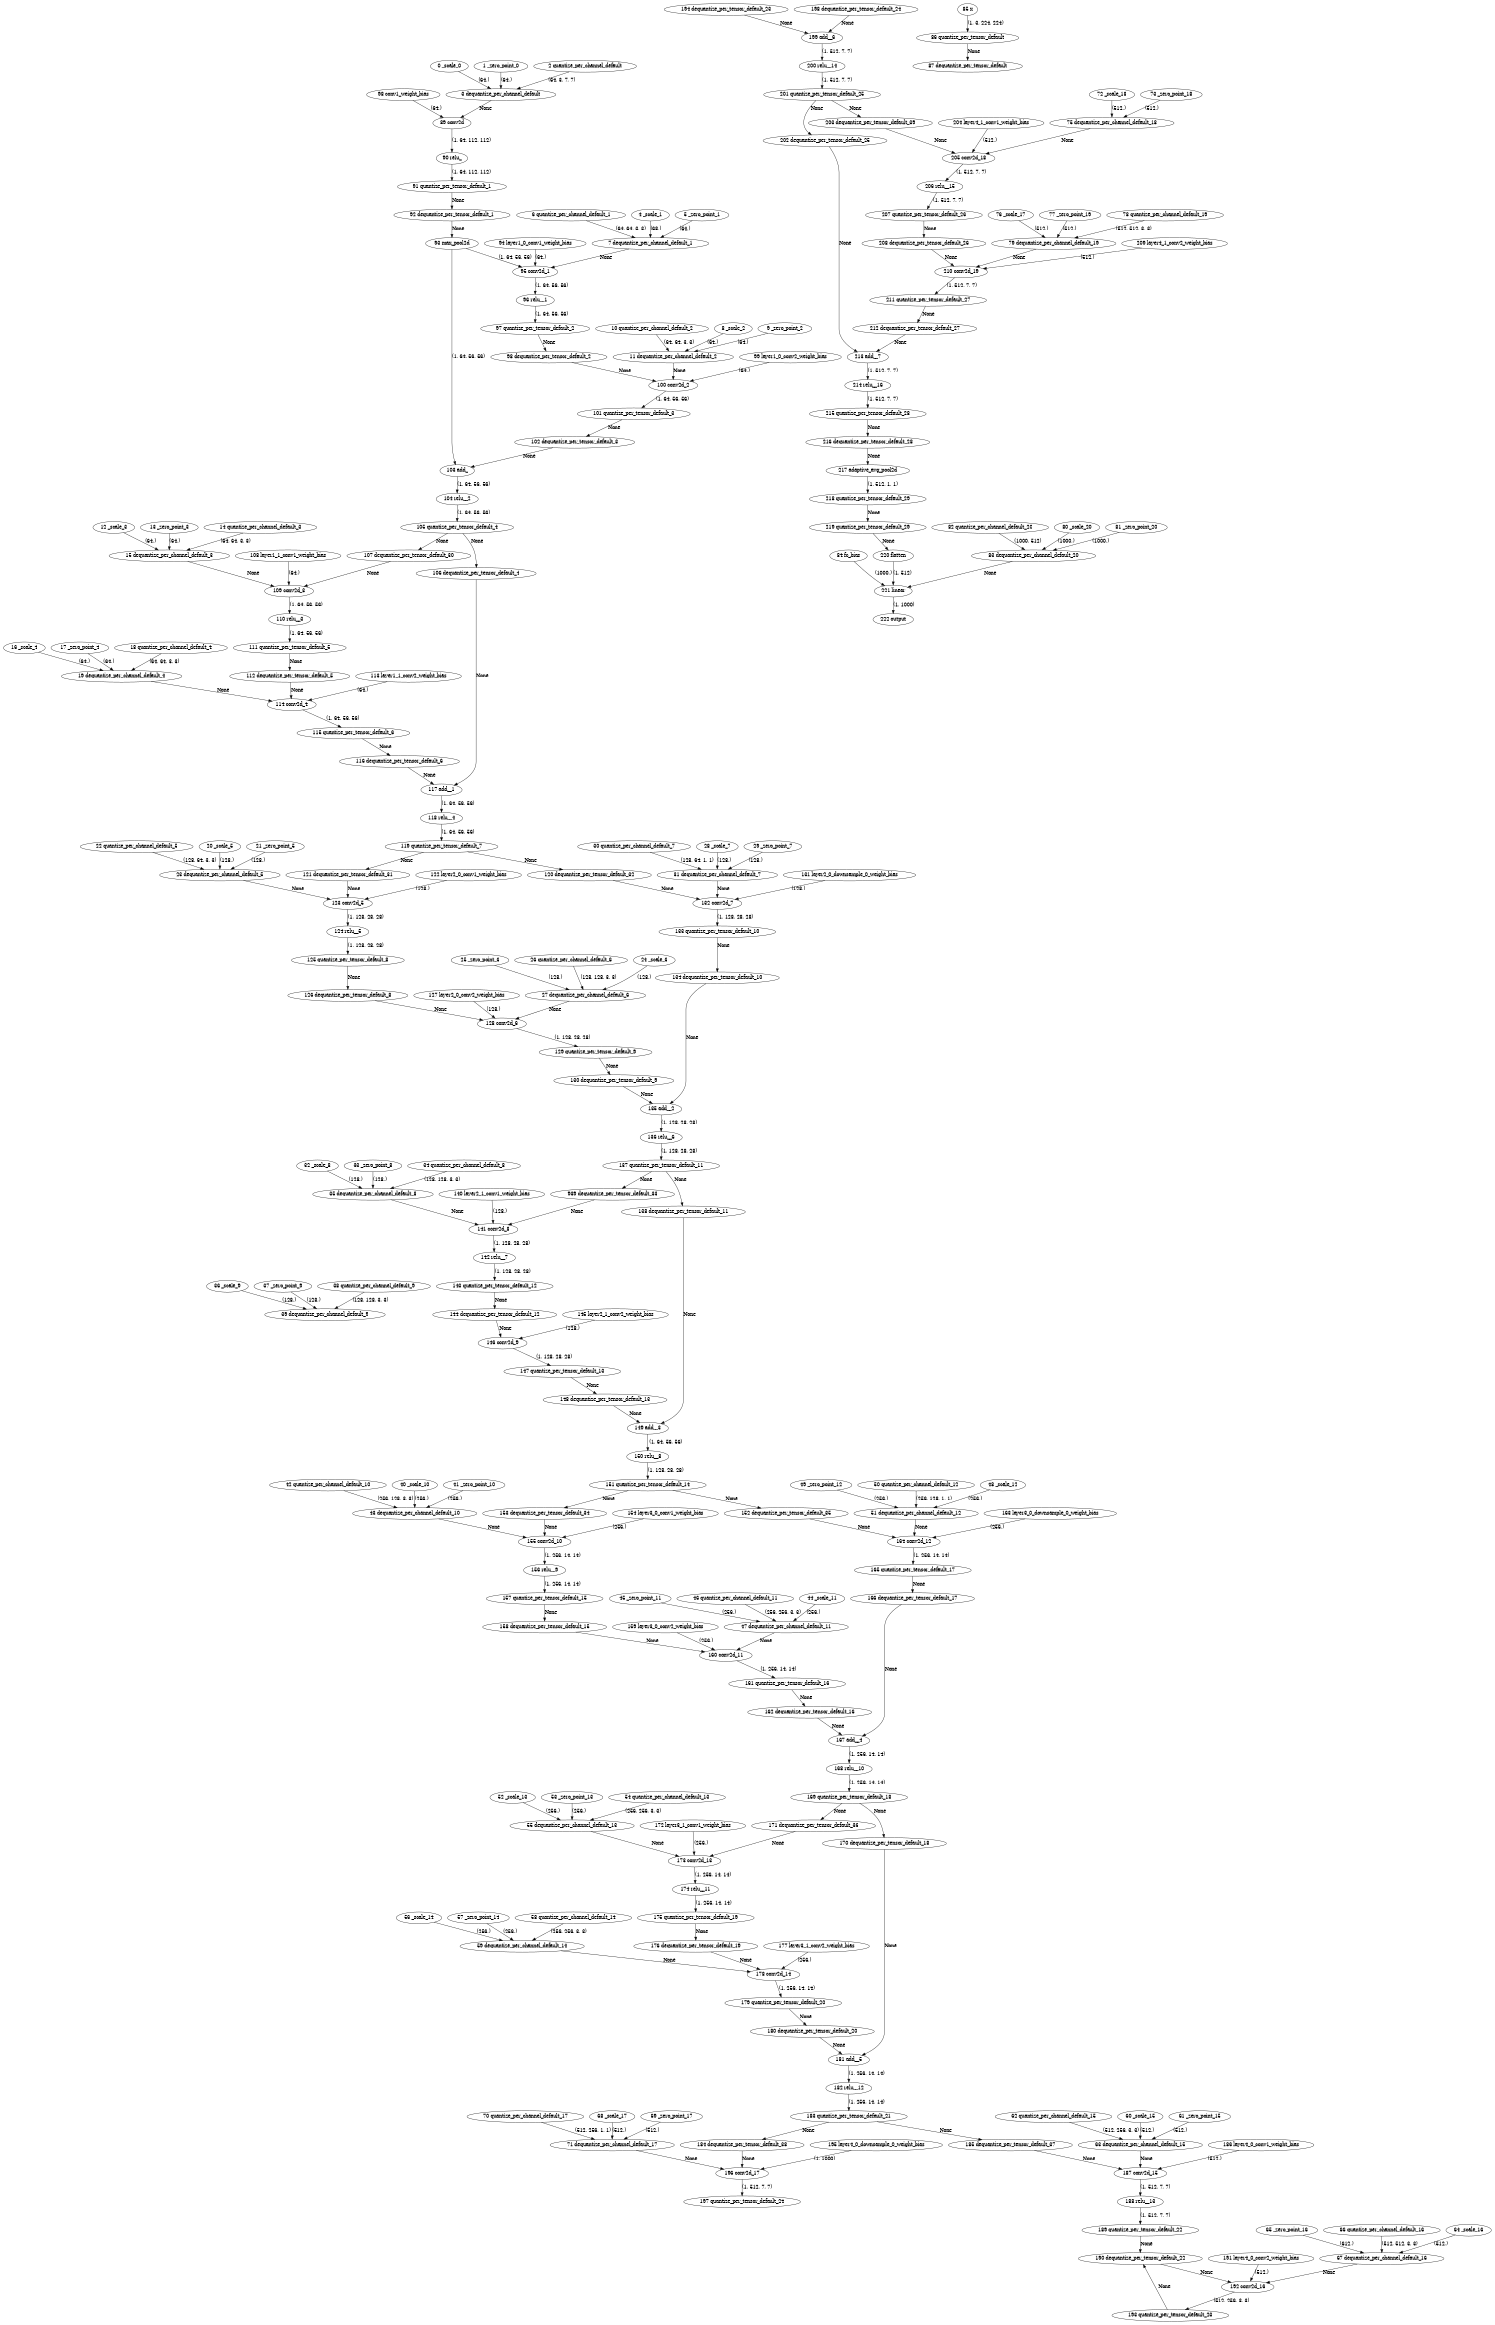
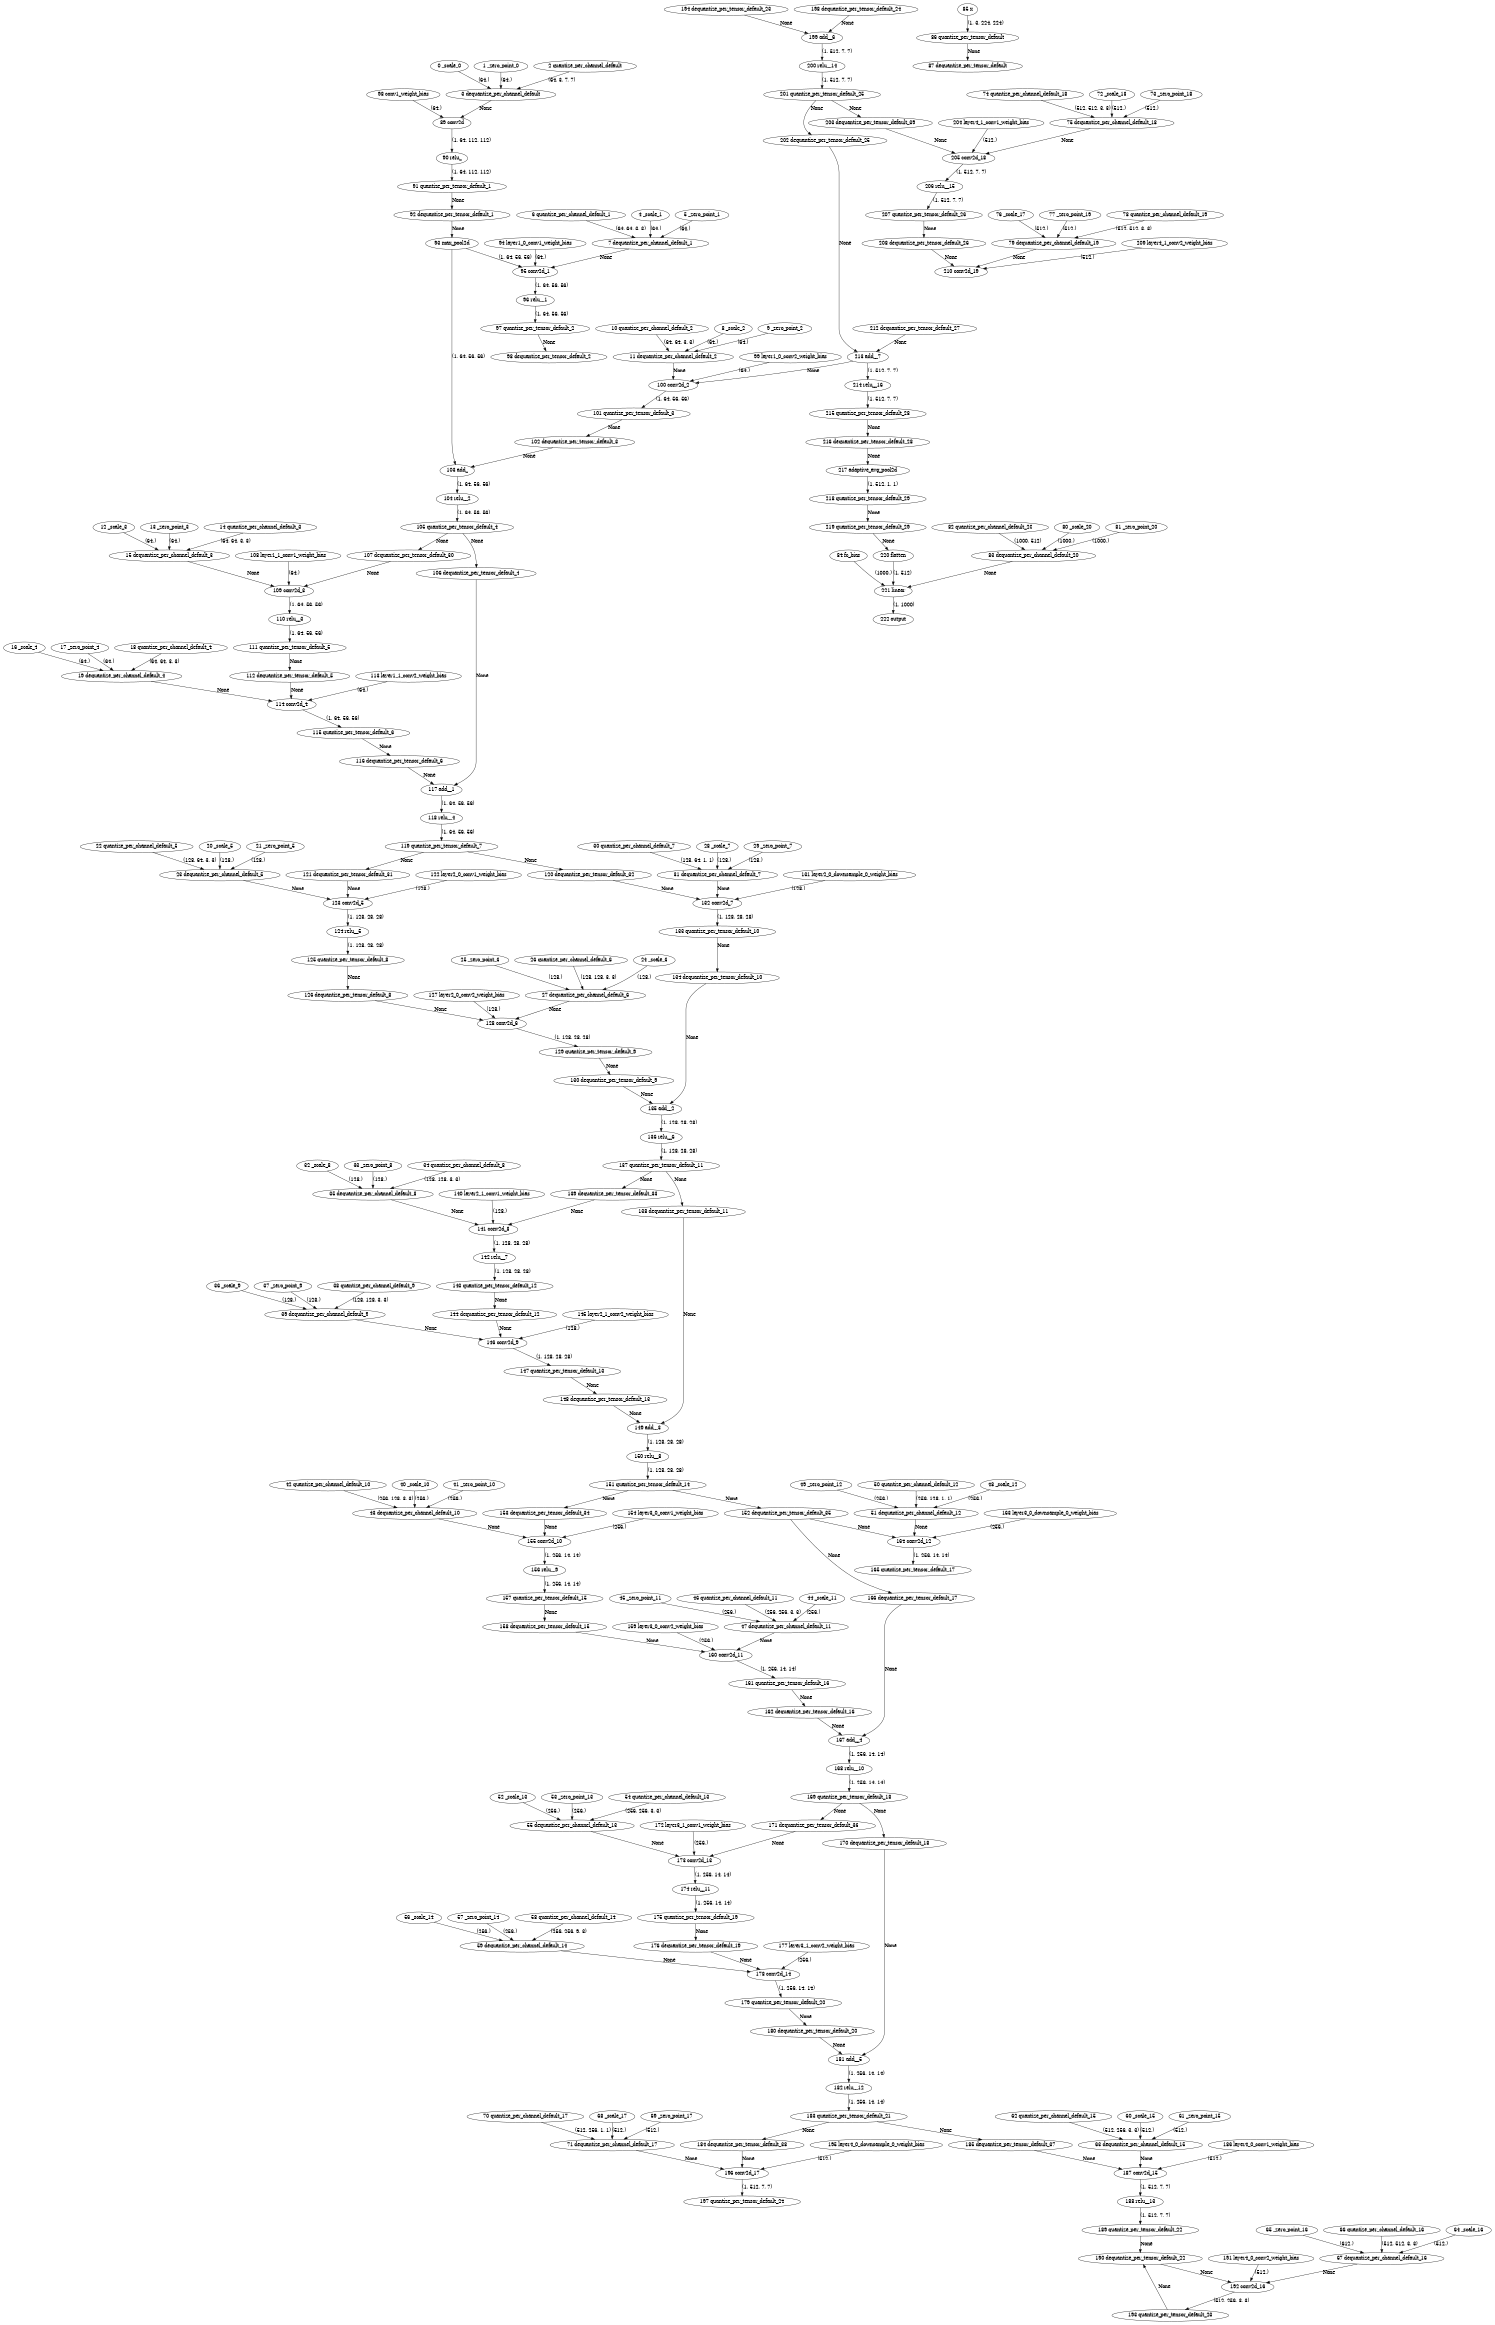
none -> (1025, 95)
(656, 229) -> (656, 229)
(928, 300) -> none
(612, 372) -> (776, 374)
(613, 1194) -> (613, 1194)
none -> (417, 1329)
(666, 1442) -> (666, 1442)
(913, 1583) -> (834, 1563)
(569, 1932) -> (569, 1932)
(825, 2159) -> (825, 2159)
